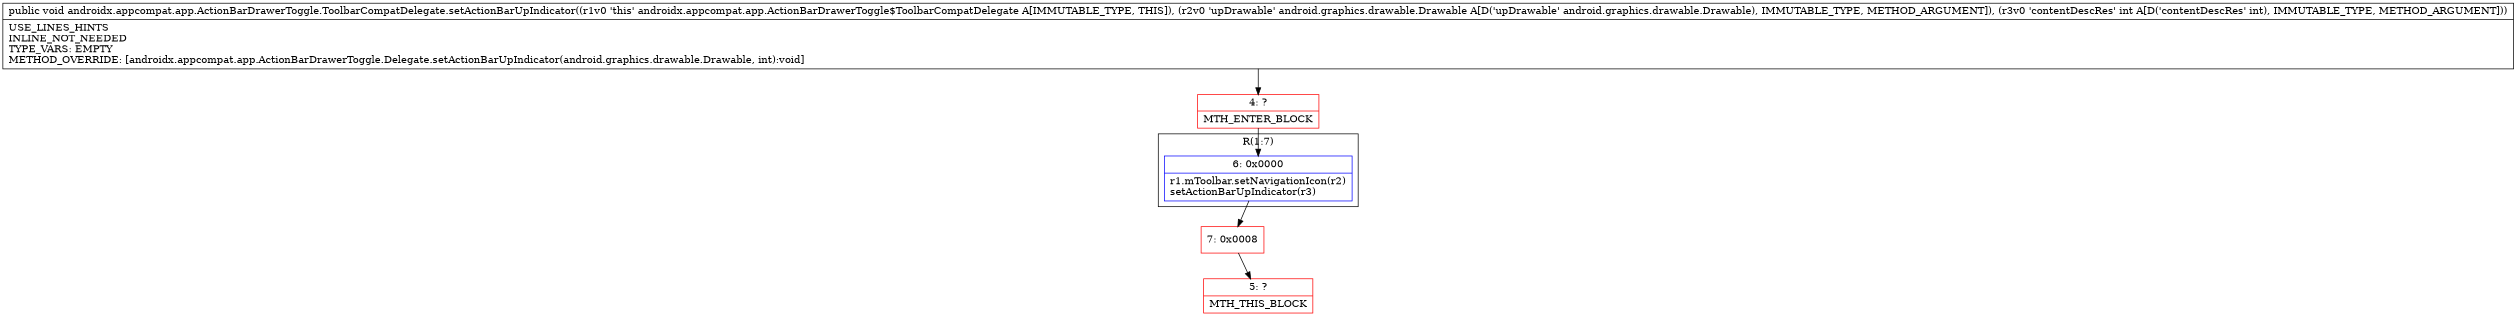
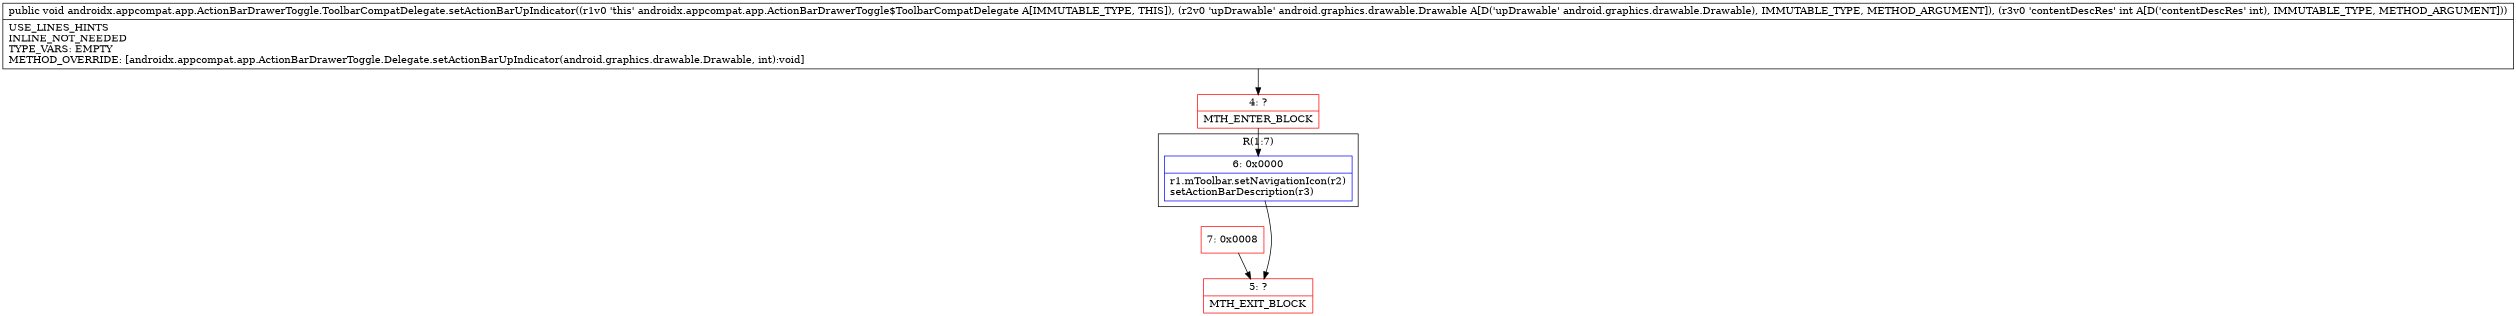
(1243, 192) -> (1242, 192)
(1245, 211) -> (1271, 236)
(1258, 304) -> (1258, 304)
